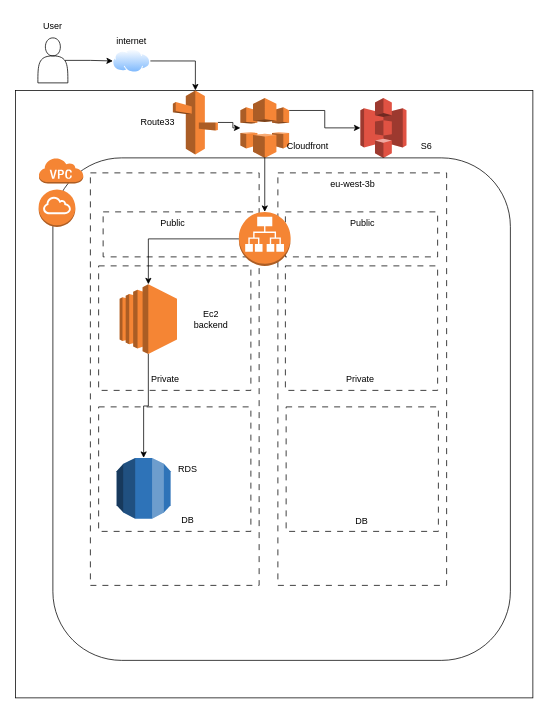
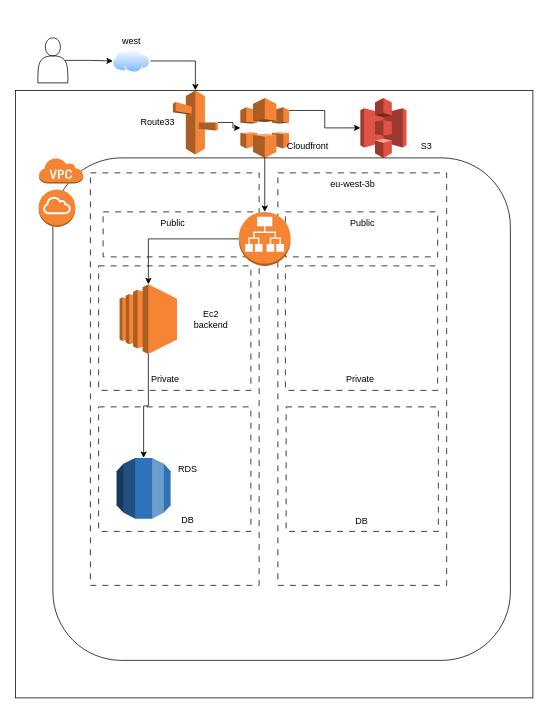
(53, 27) -> none
(132, 42) -> (132, 42)
(428, 147) -> (428, 147)
